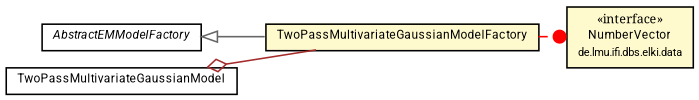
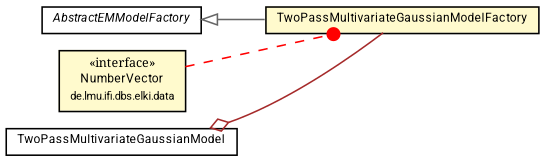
(546, 37) -> (256, 51)
